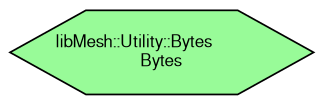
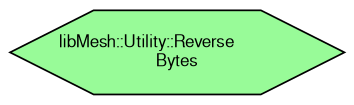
(162, 52) -> (177, 52)
